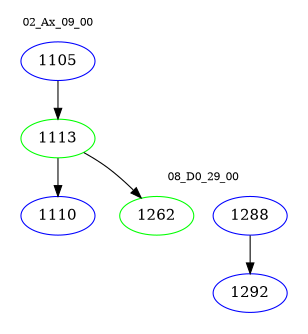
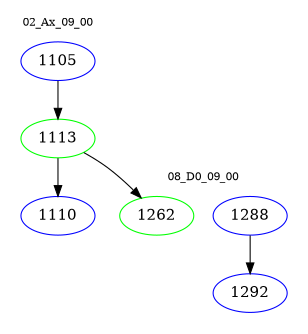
(203, 178) -> (203, 178)
